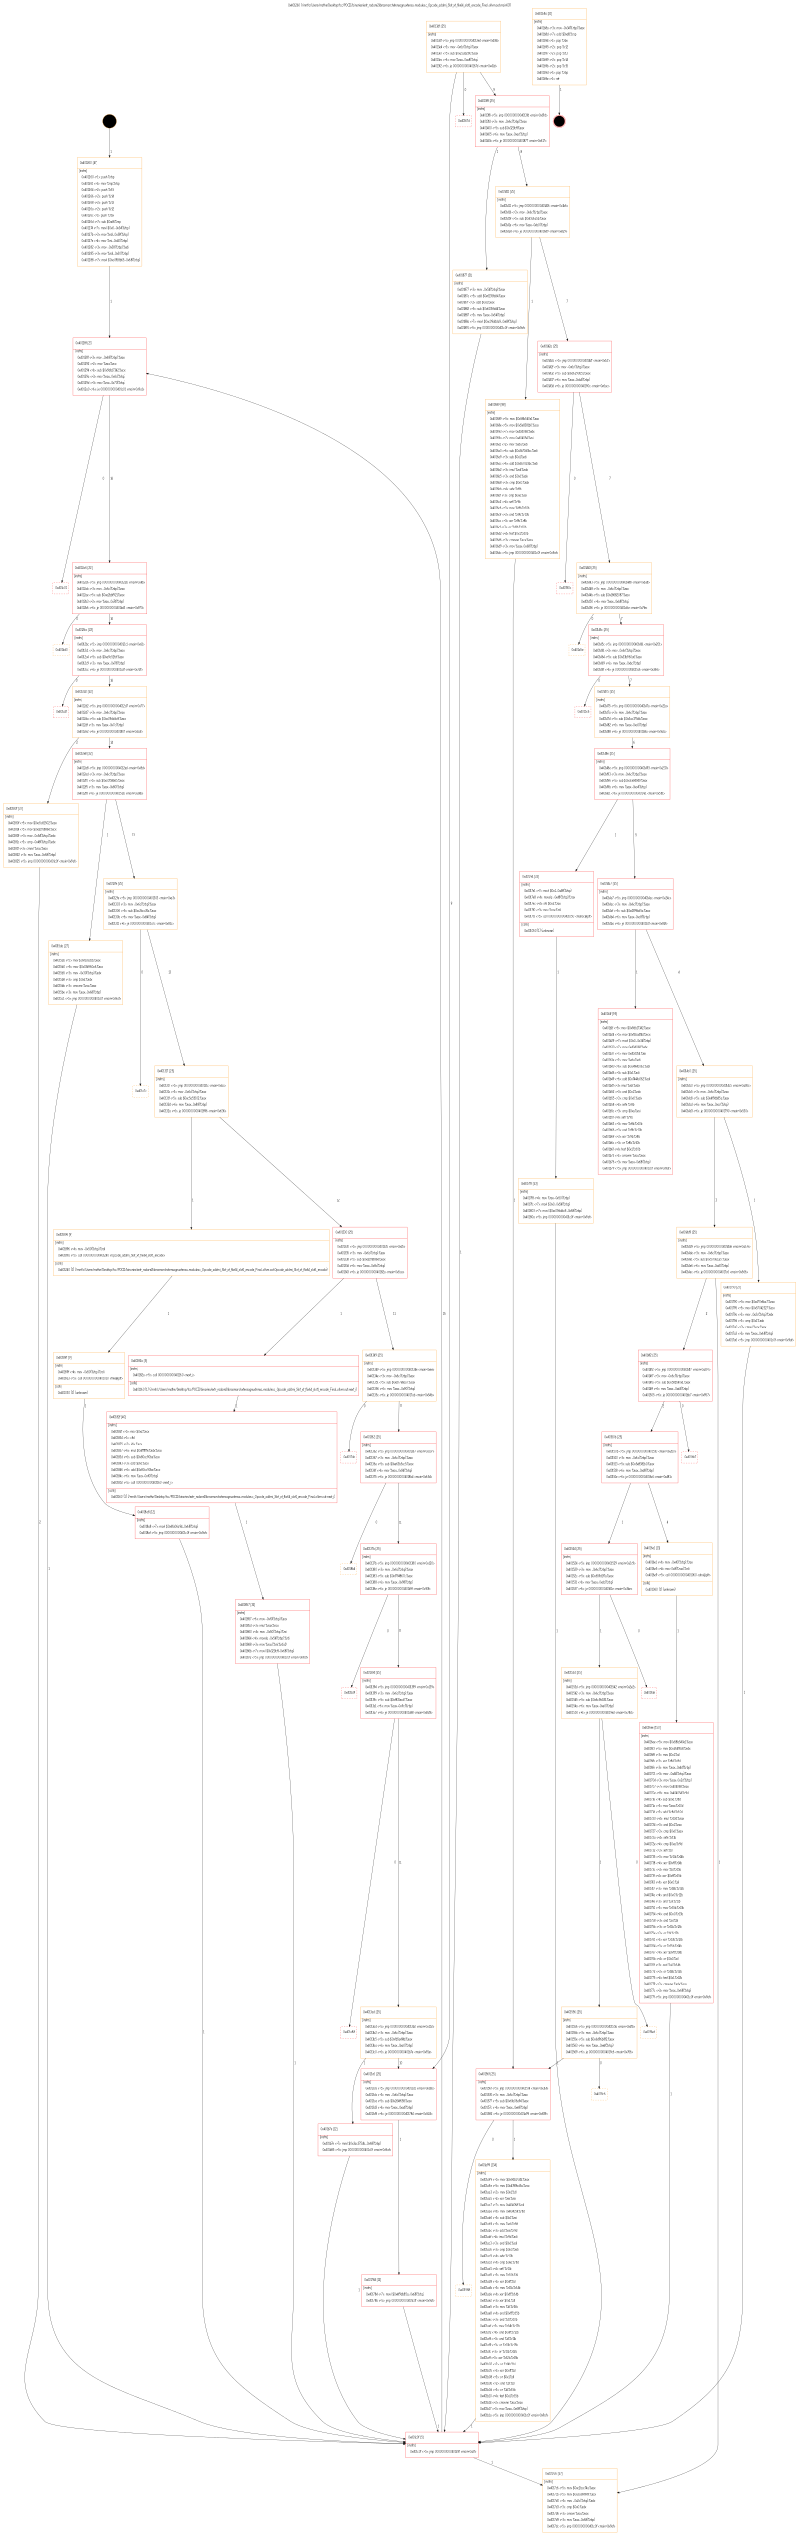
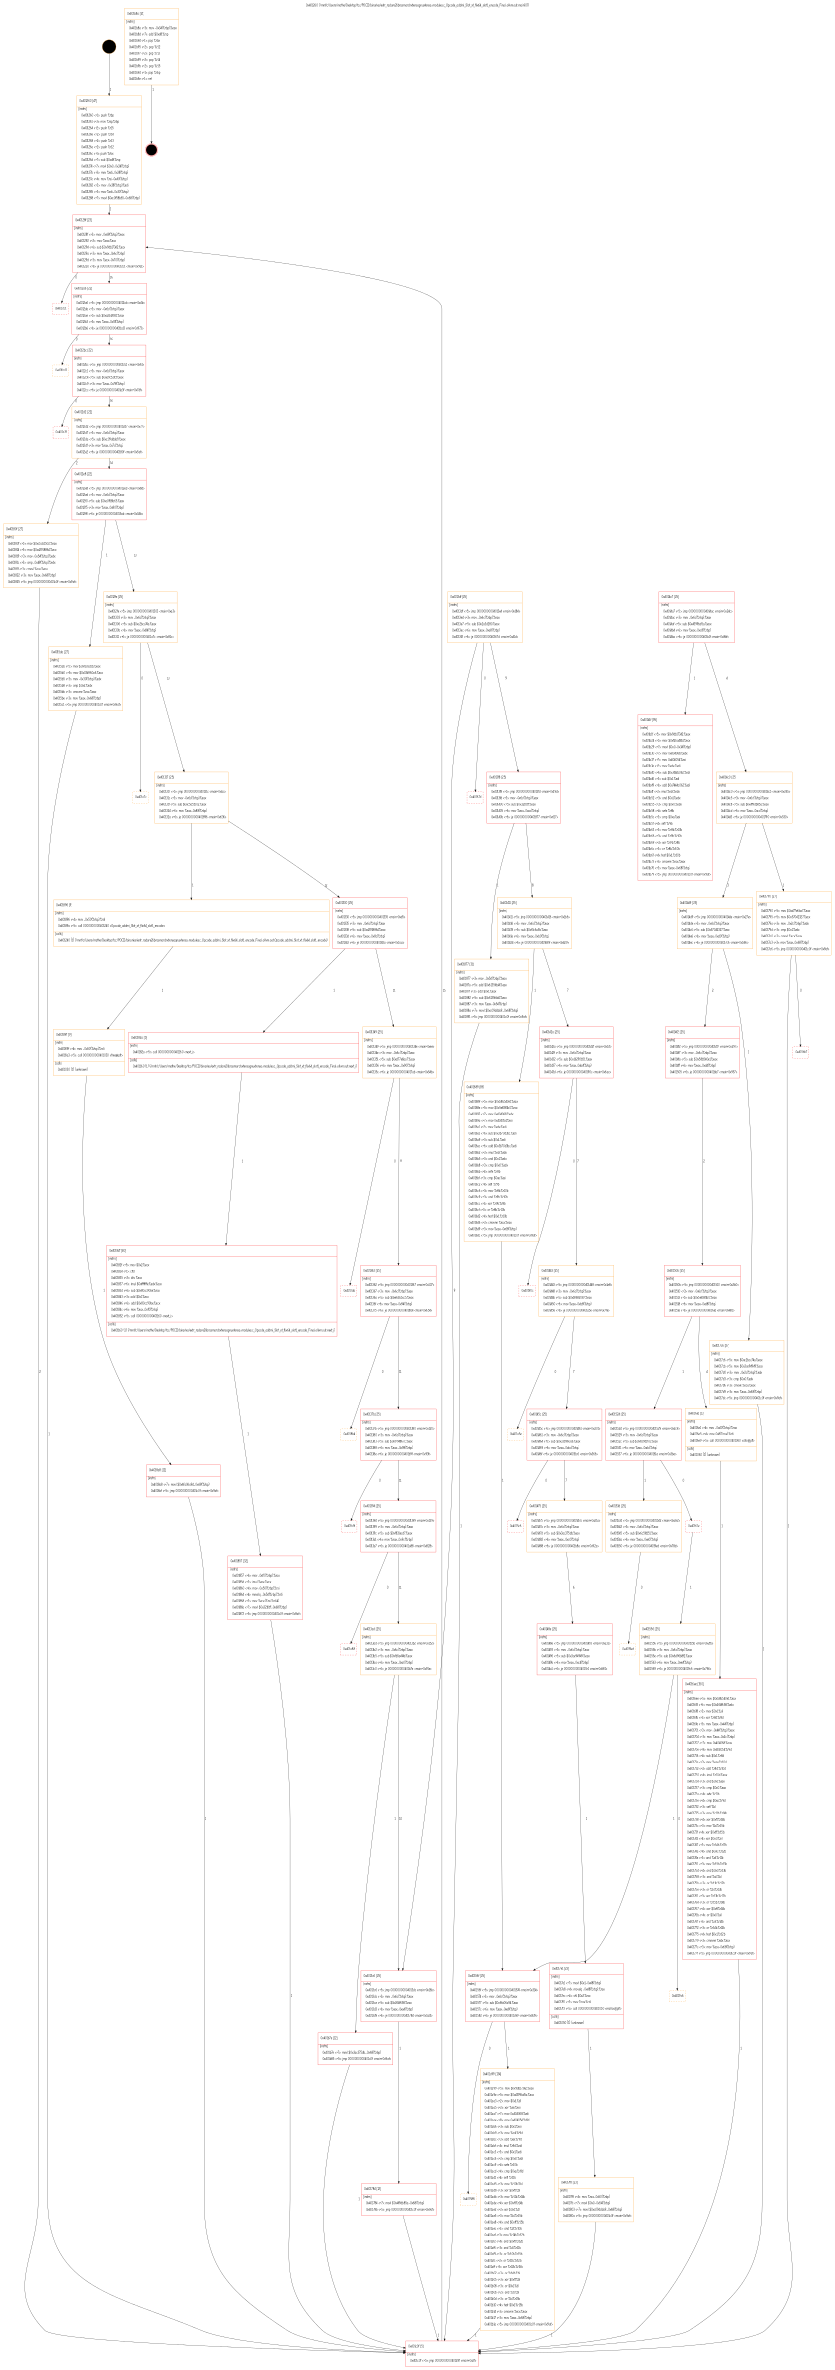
(634, 838) -> none
(684, 1425) -> (798, 1000)
(599, 1862) -> (687, 1577)
(507, 2471) -> (762, 1986)
